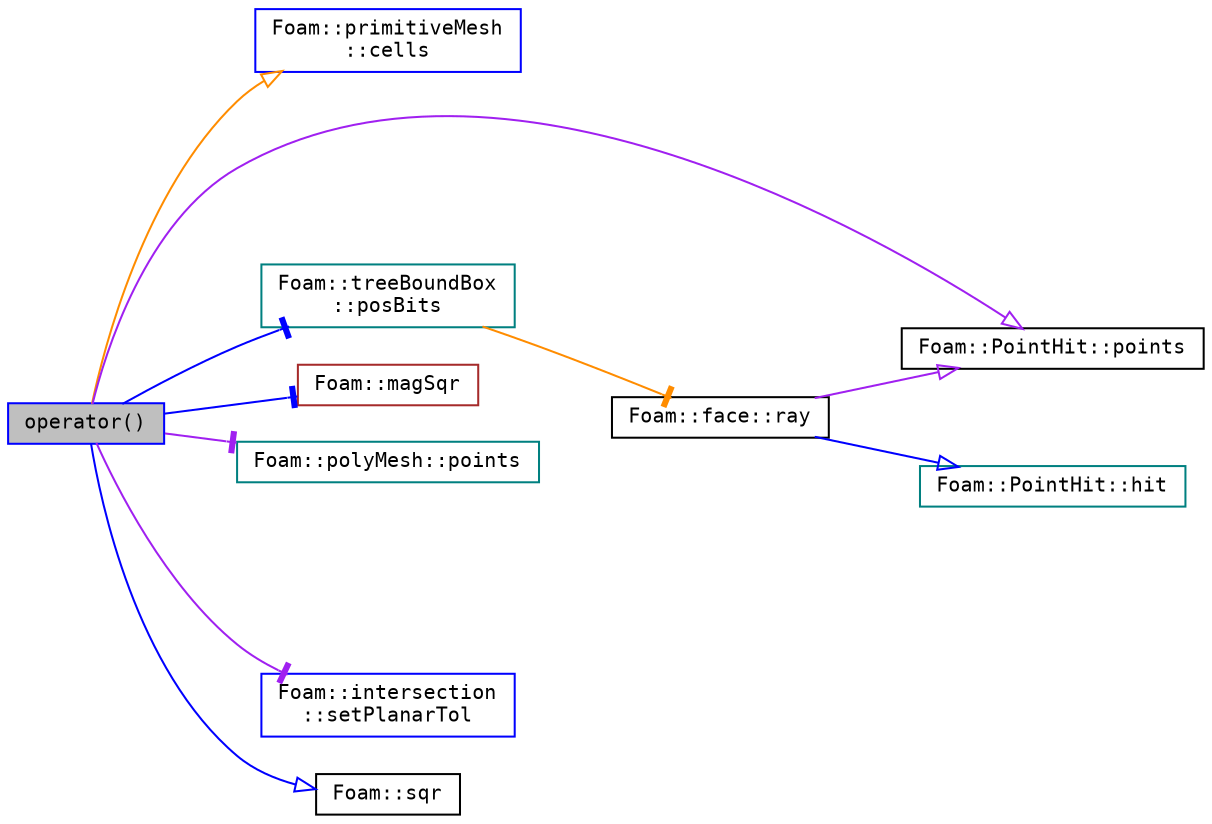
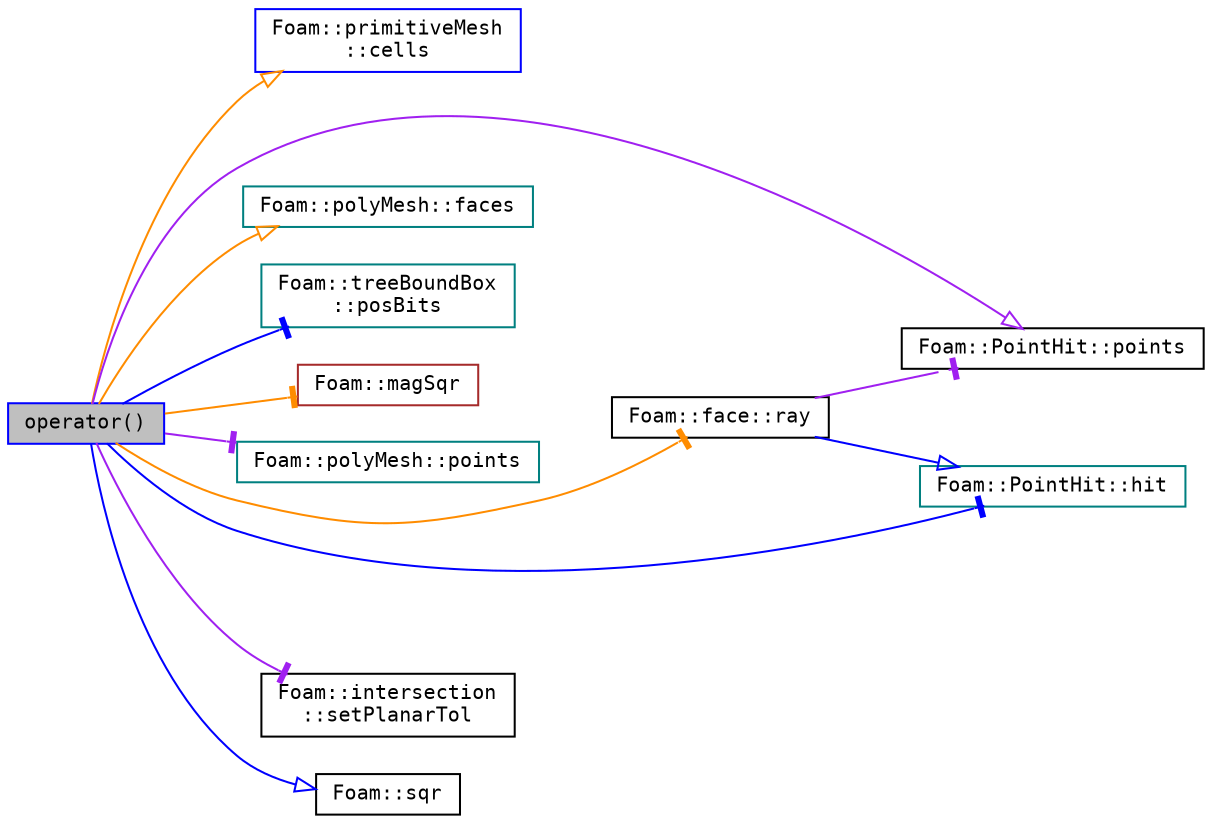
none -> (388, 207)
(573, 359) -> (396, 523)
(877, 385) -> (877, 385)
(226, 406) -> (226, 406)
none -> (527, 570)
(388, 705) -> (388, 705)
